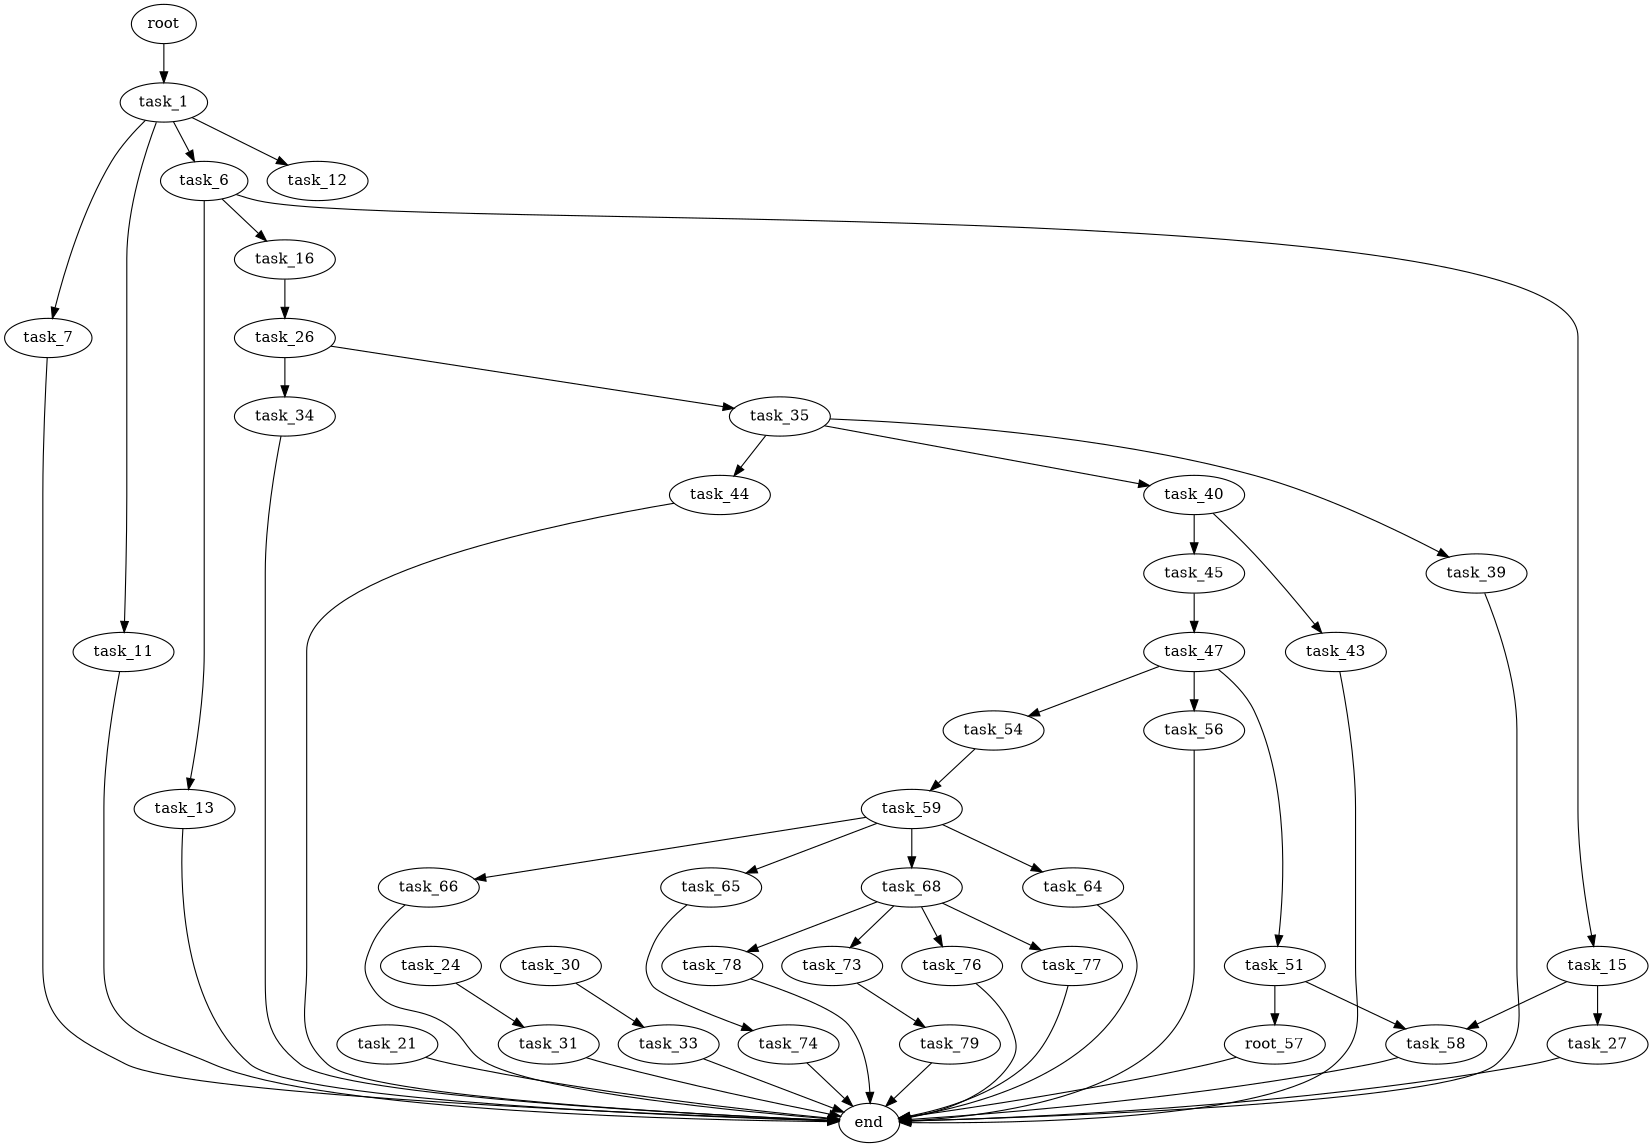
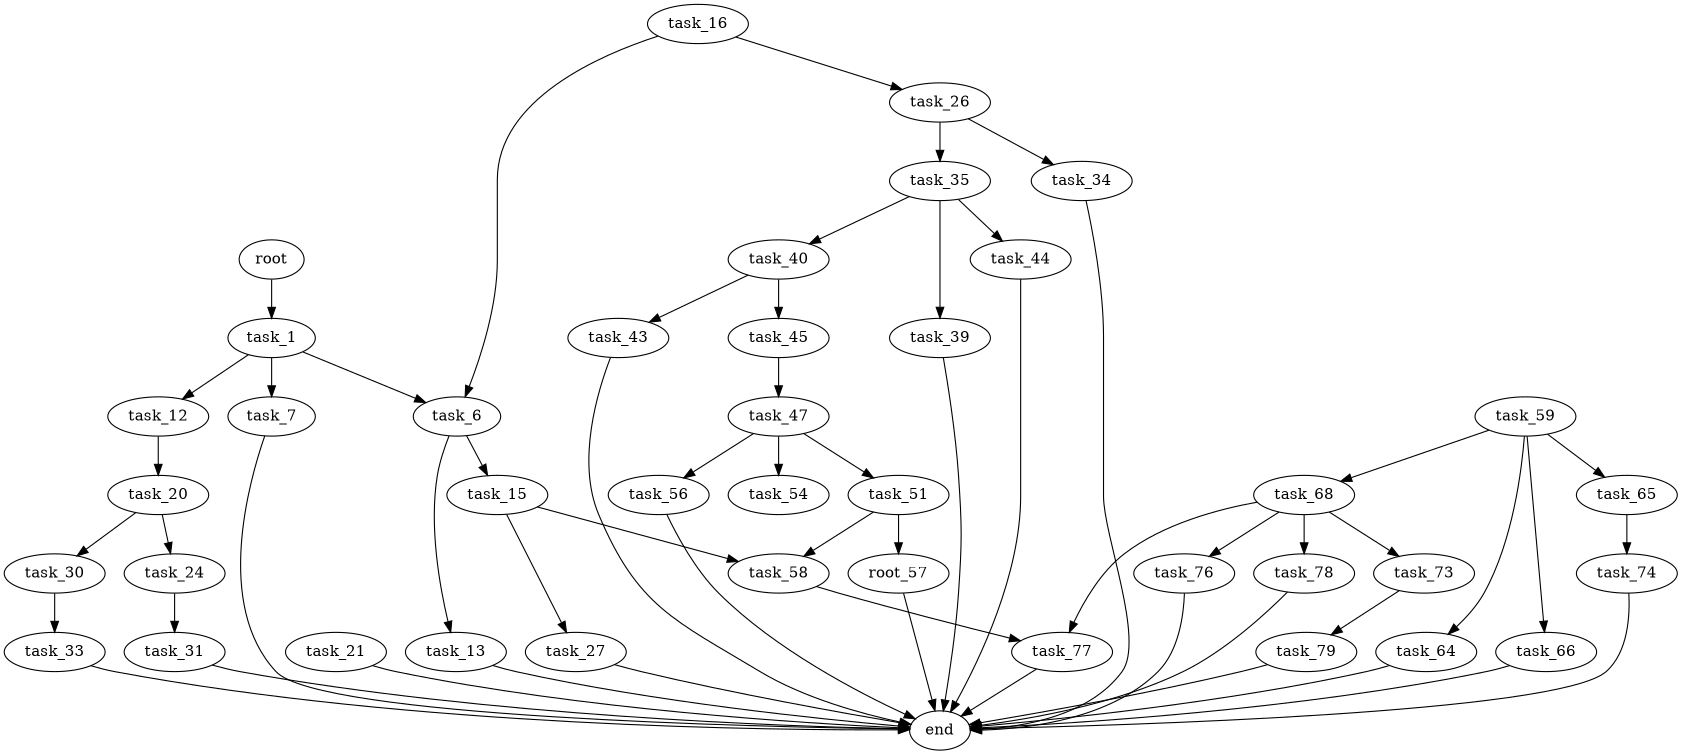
(240, 216) -> (499, 171)
none -> (158, 495)
(124, 652) -> none
(957, 766) -> none
(1156, 1097) -> (917, 615)
